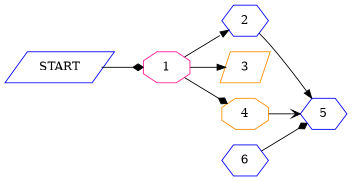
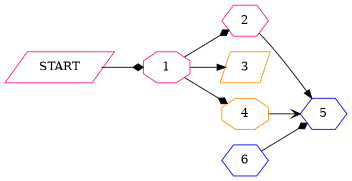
(245, 21) -> (245, 21)
(202, 46) -> (202, 46)
(60, 67) -> (60, 67)
